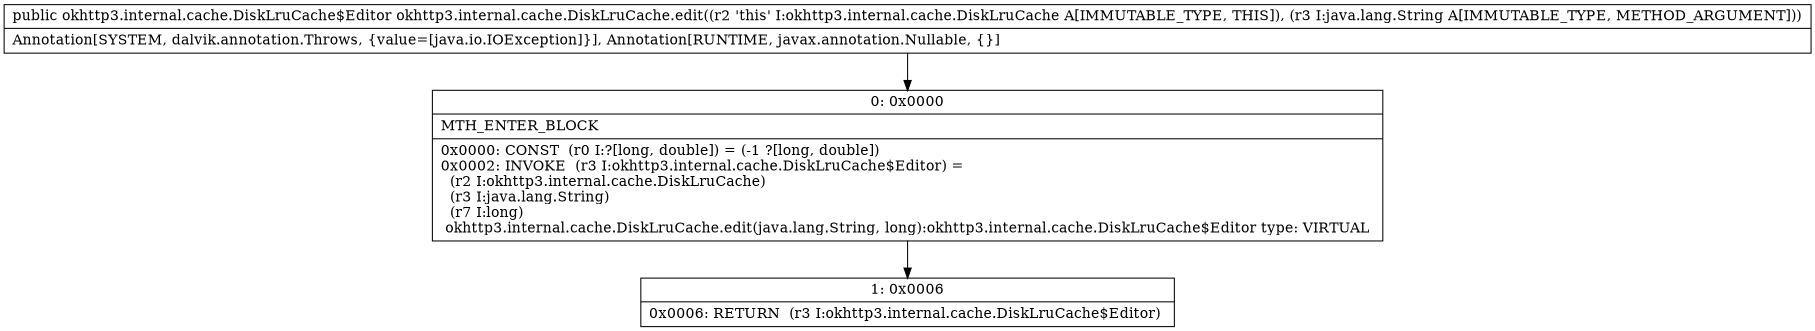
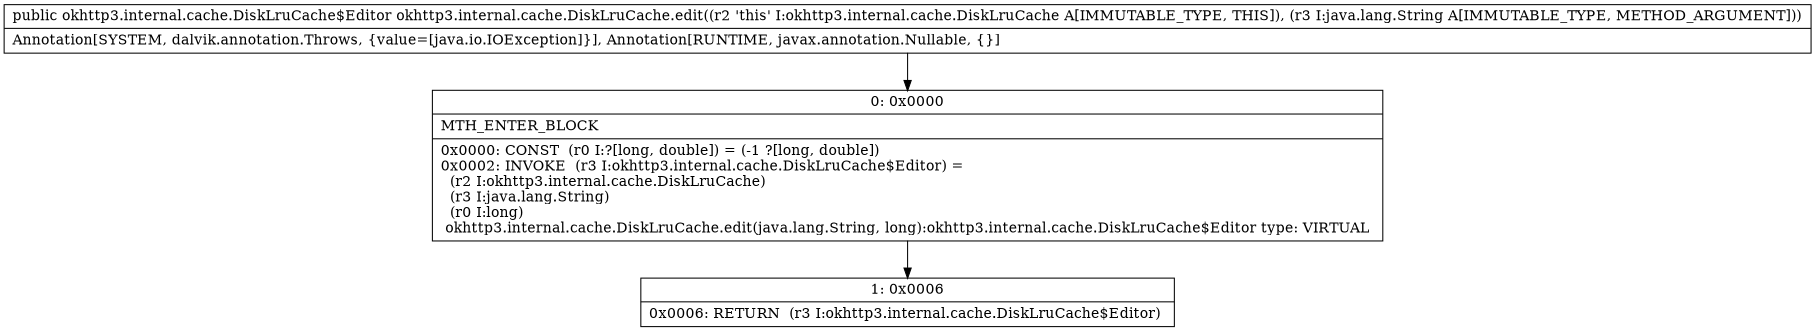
(482, 213) -> (482, 213)
